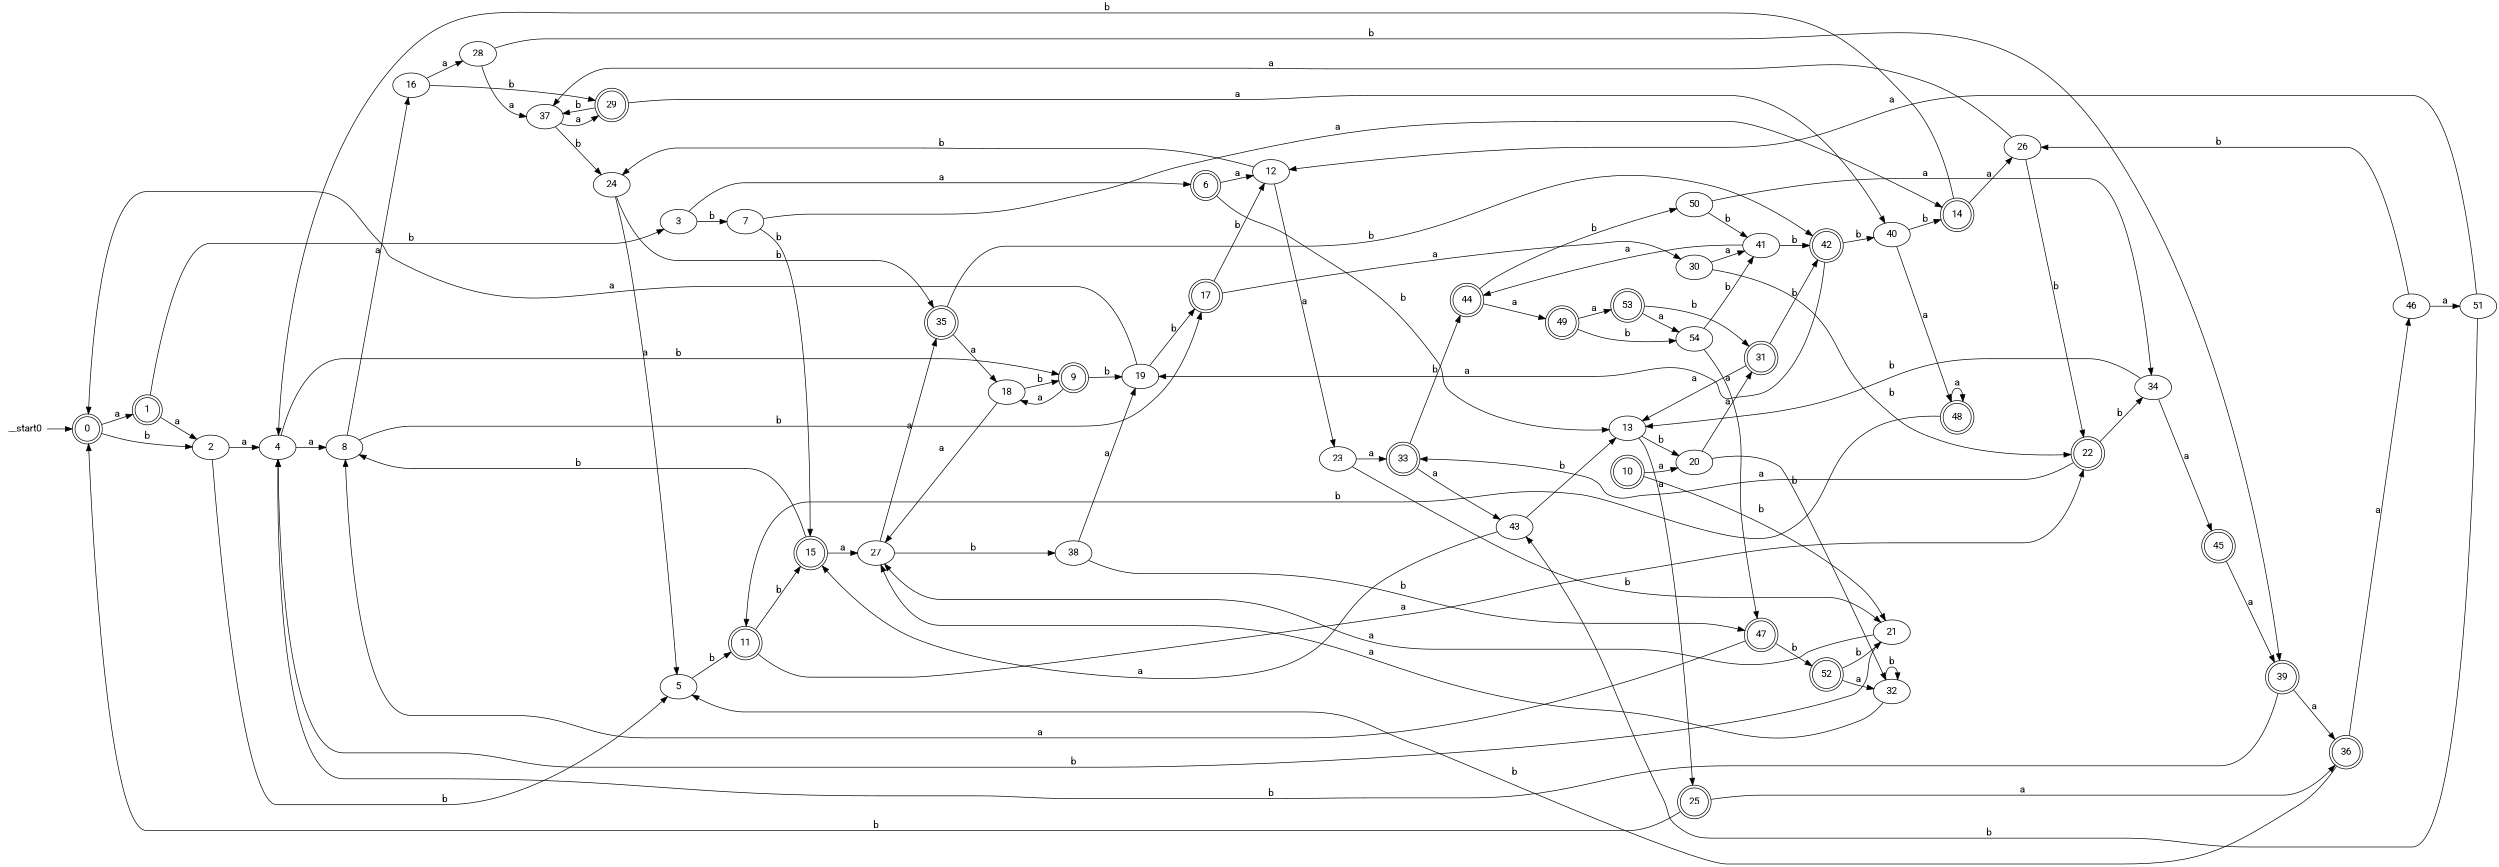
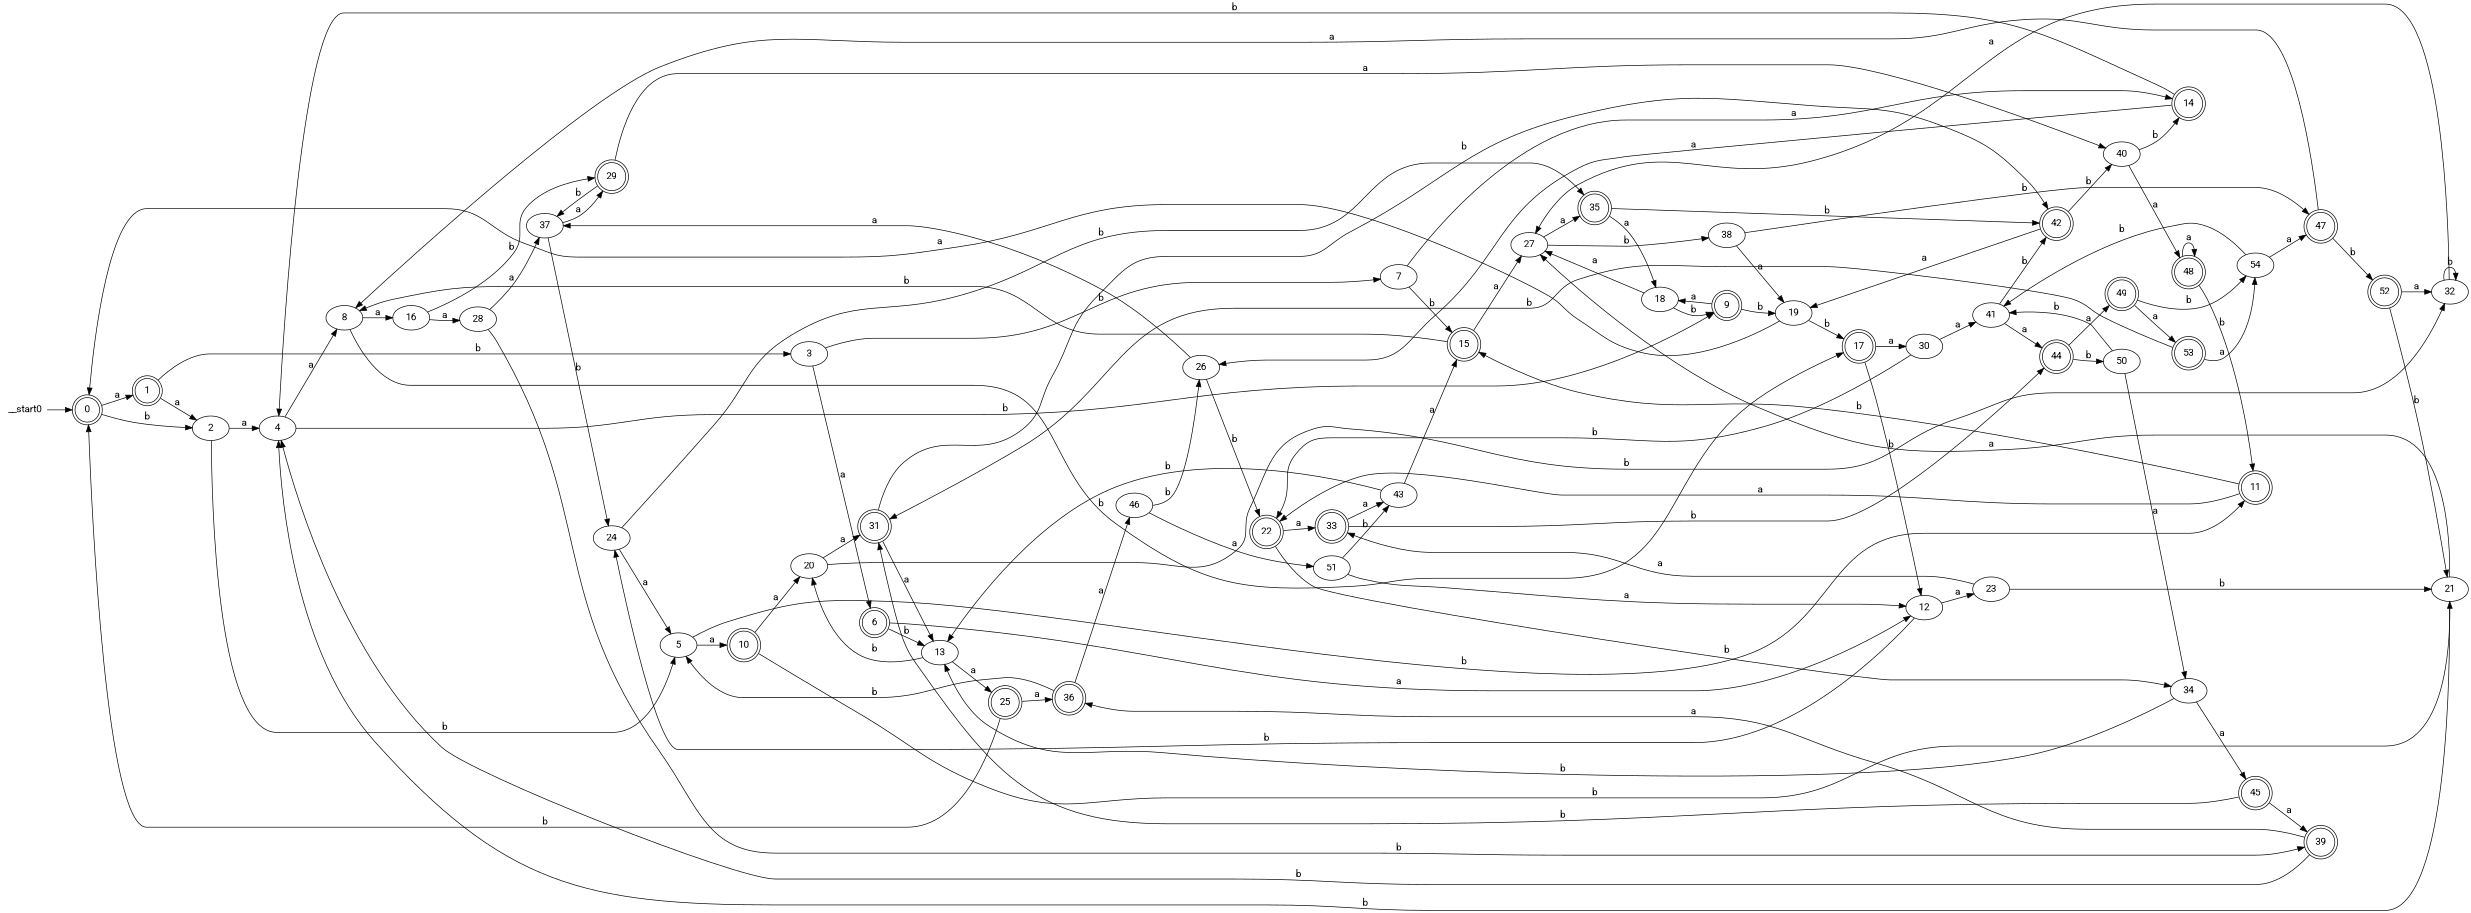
none -> (708, 645)
none -> (1486, 823)
